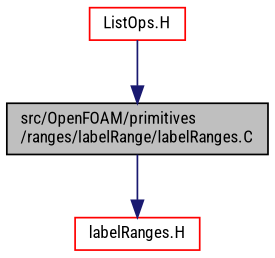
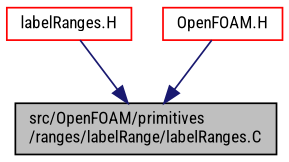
(137, 24) -> (223, 24)
(137, 177) -> (99, 65)
